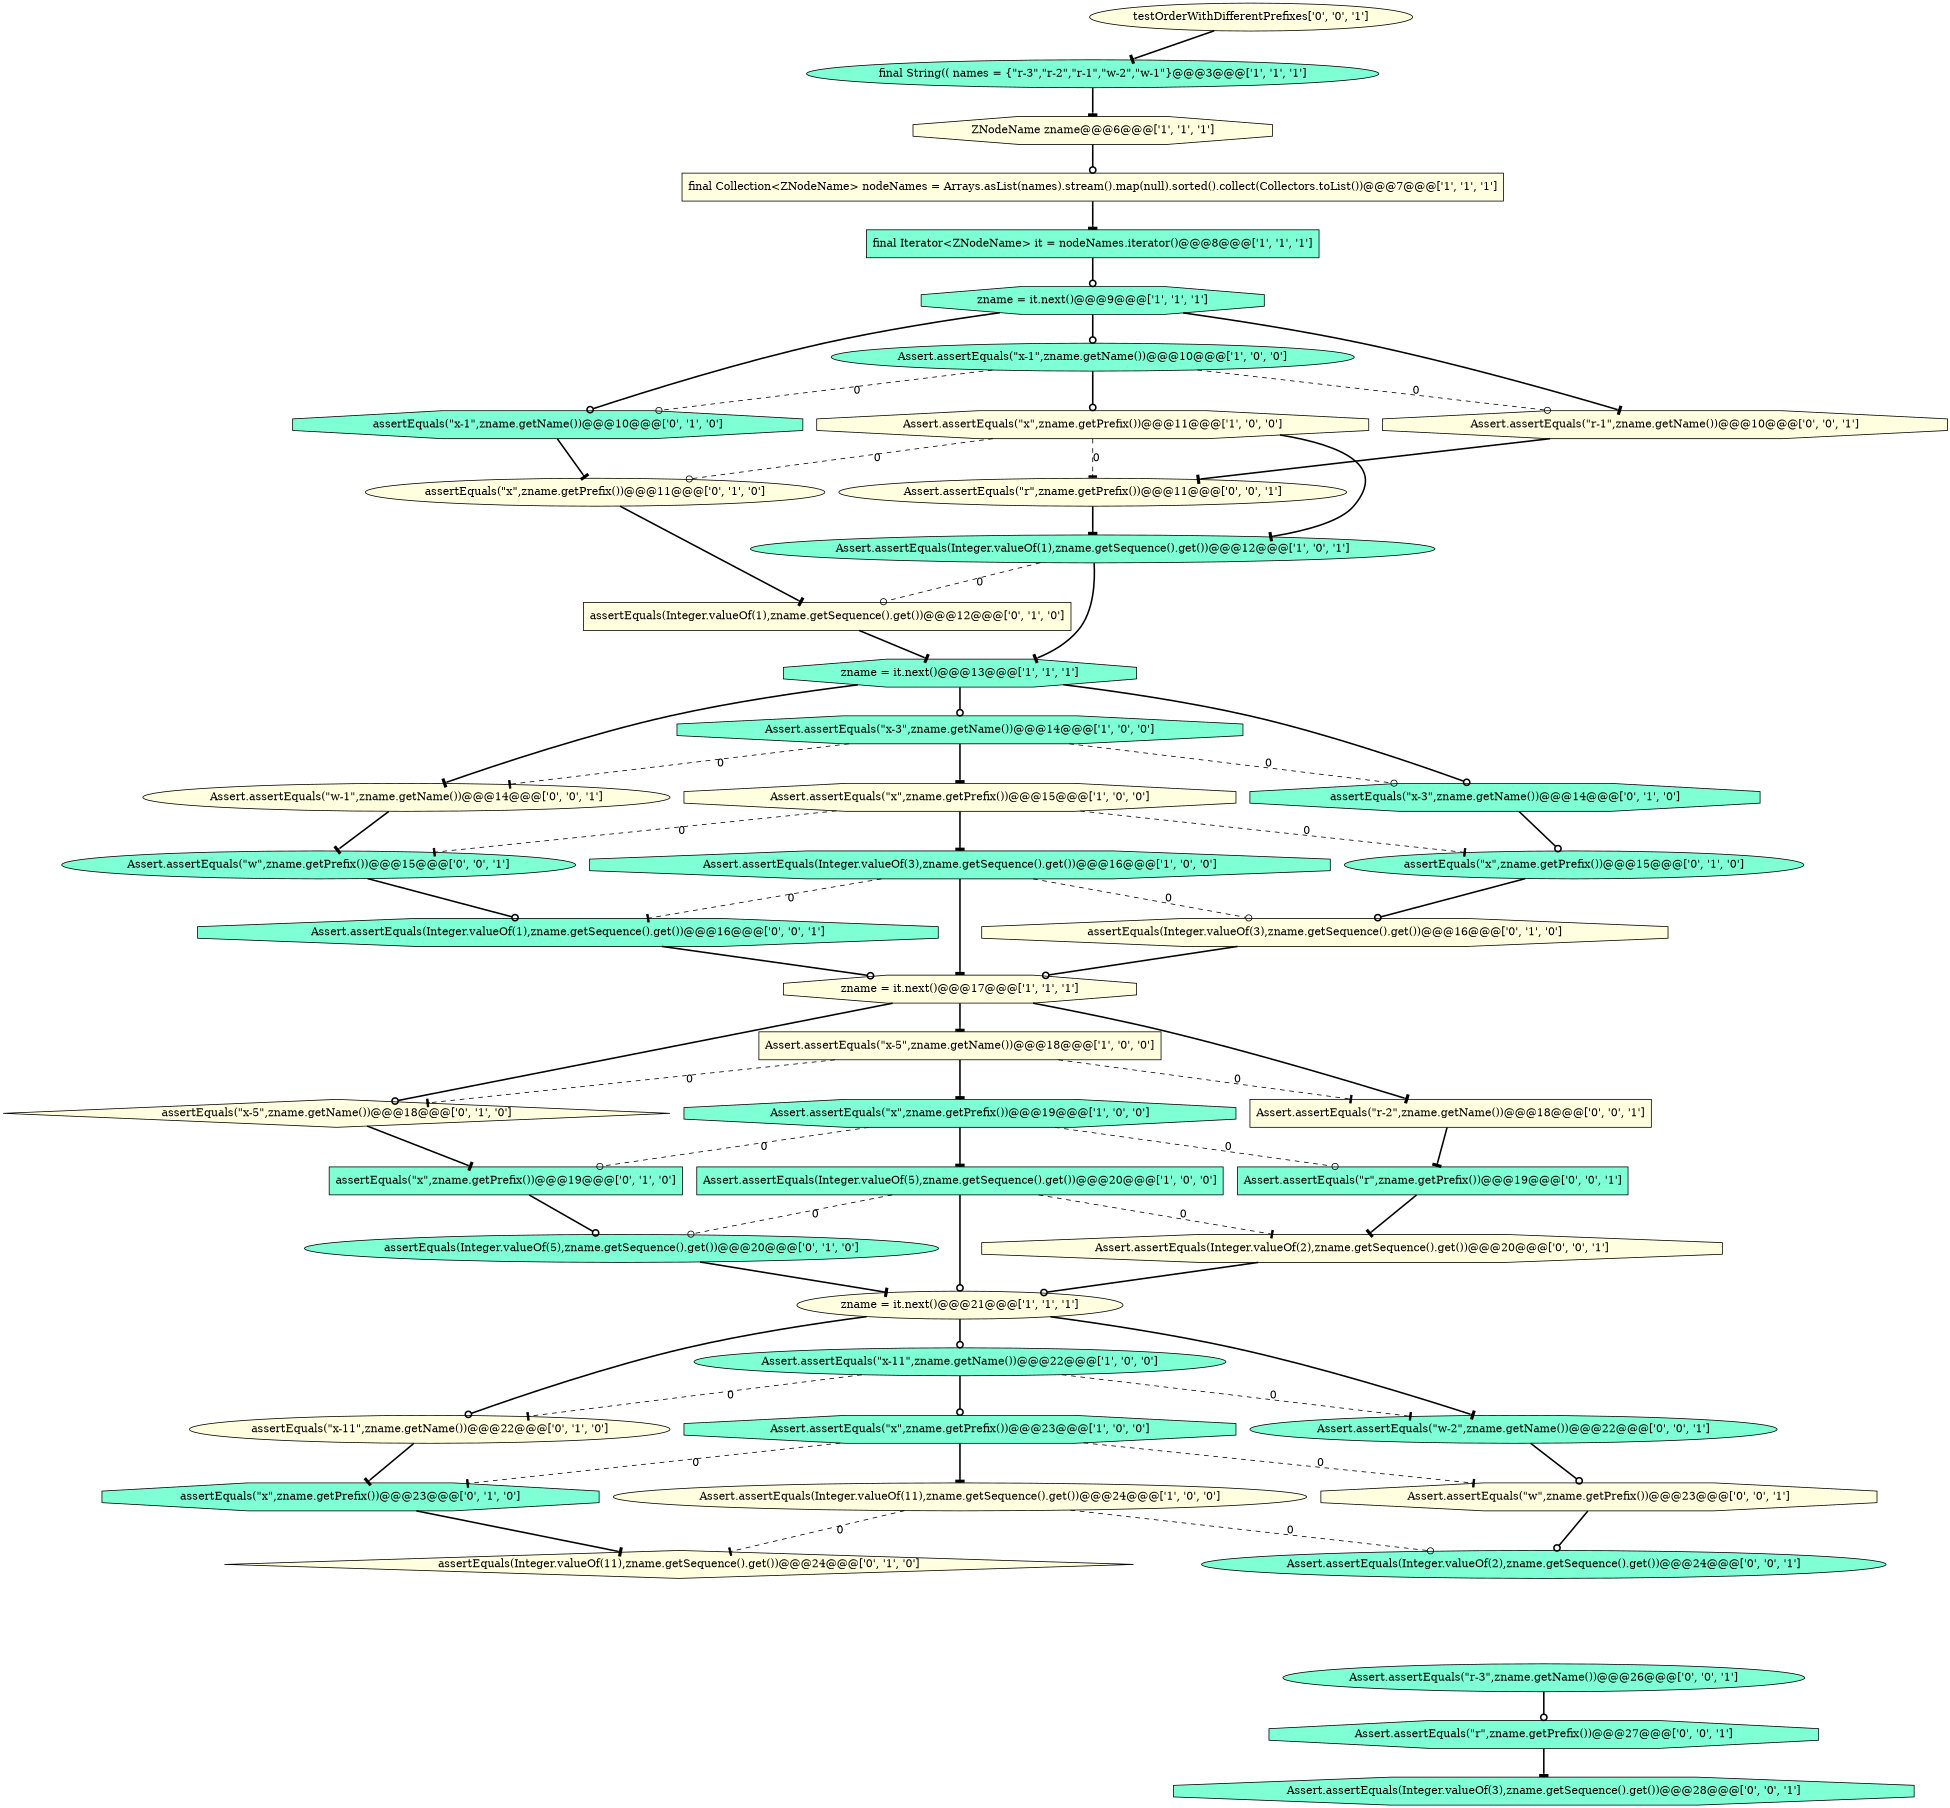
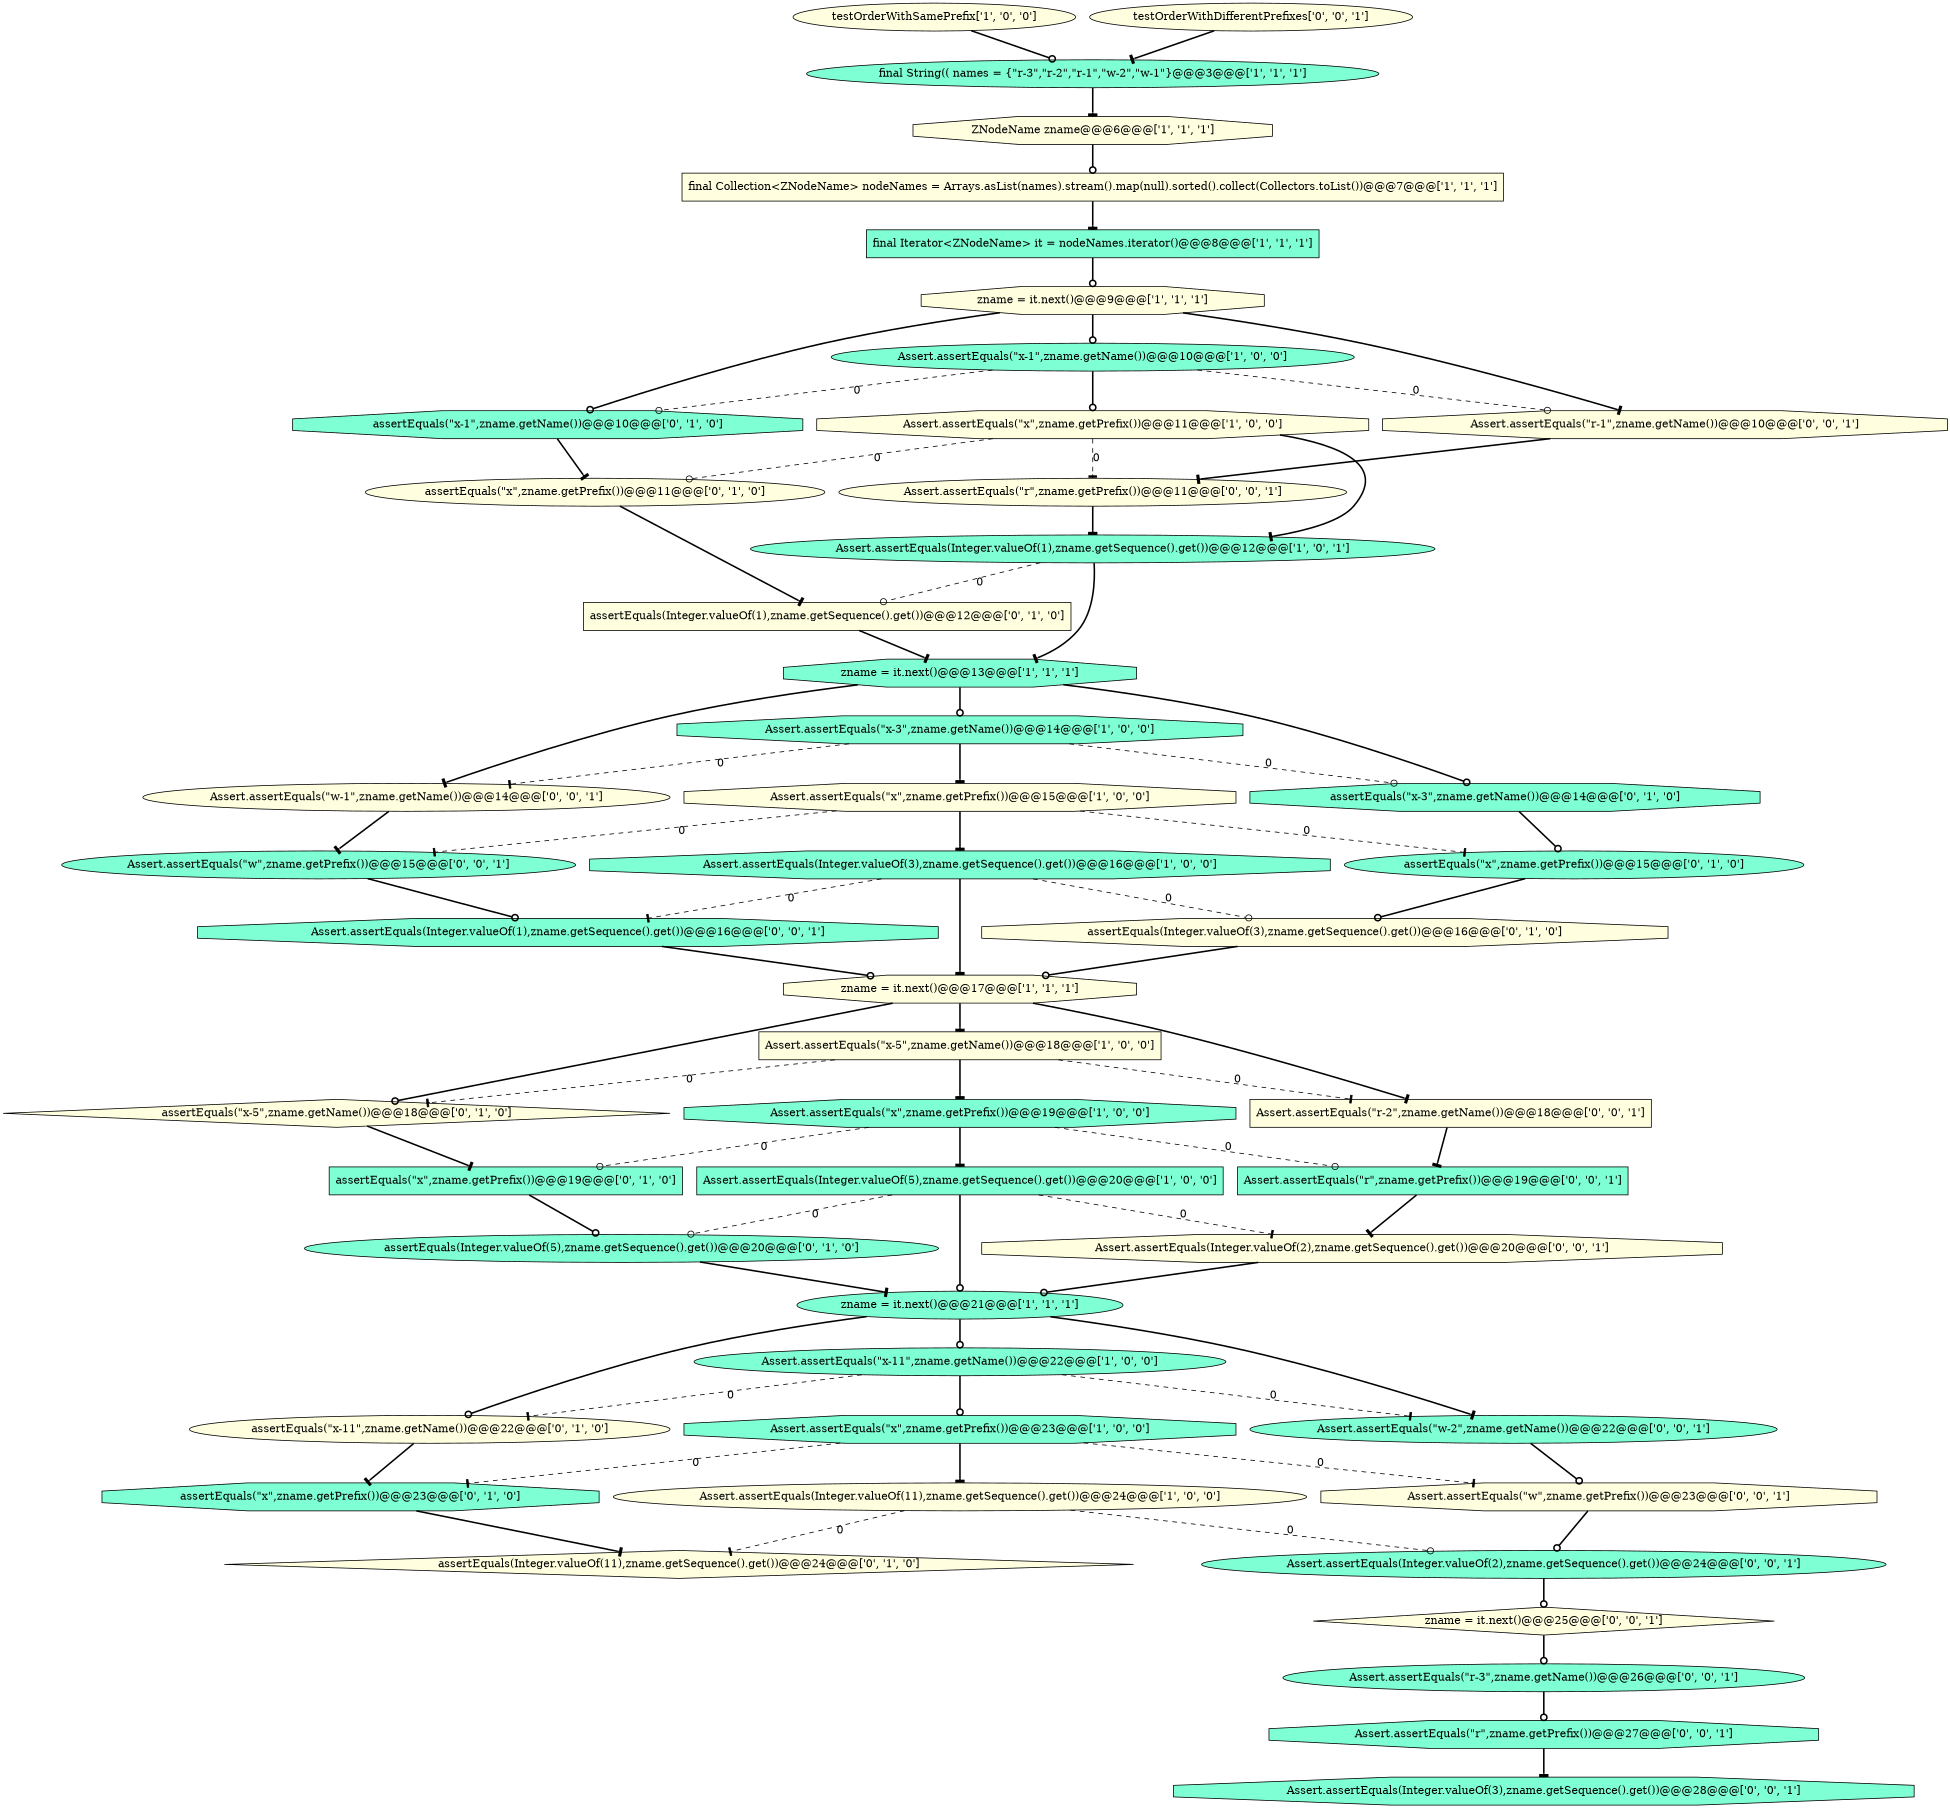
none -> (934, 17)
(1093, 300) -> (1093, 300)
(960, 1305) -> (960, 1305)
none -> (1544, 1621)
